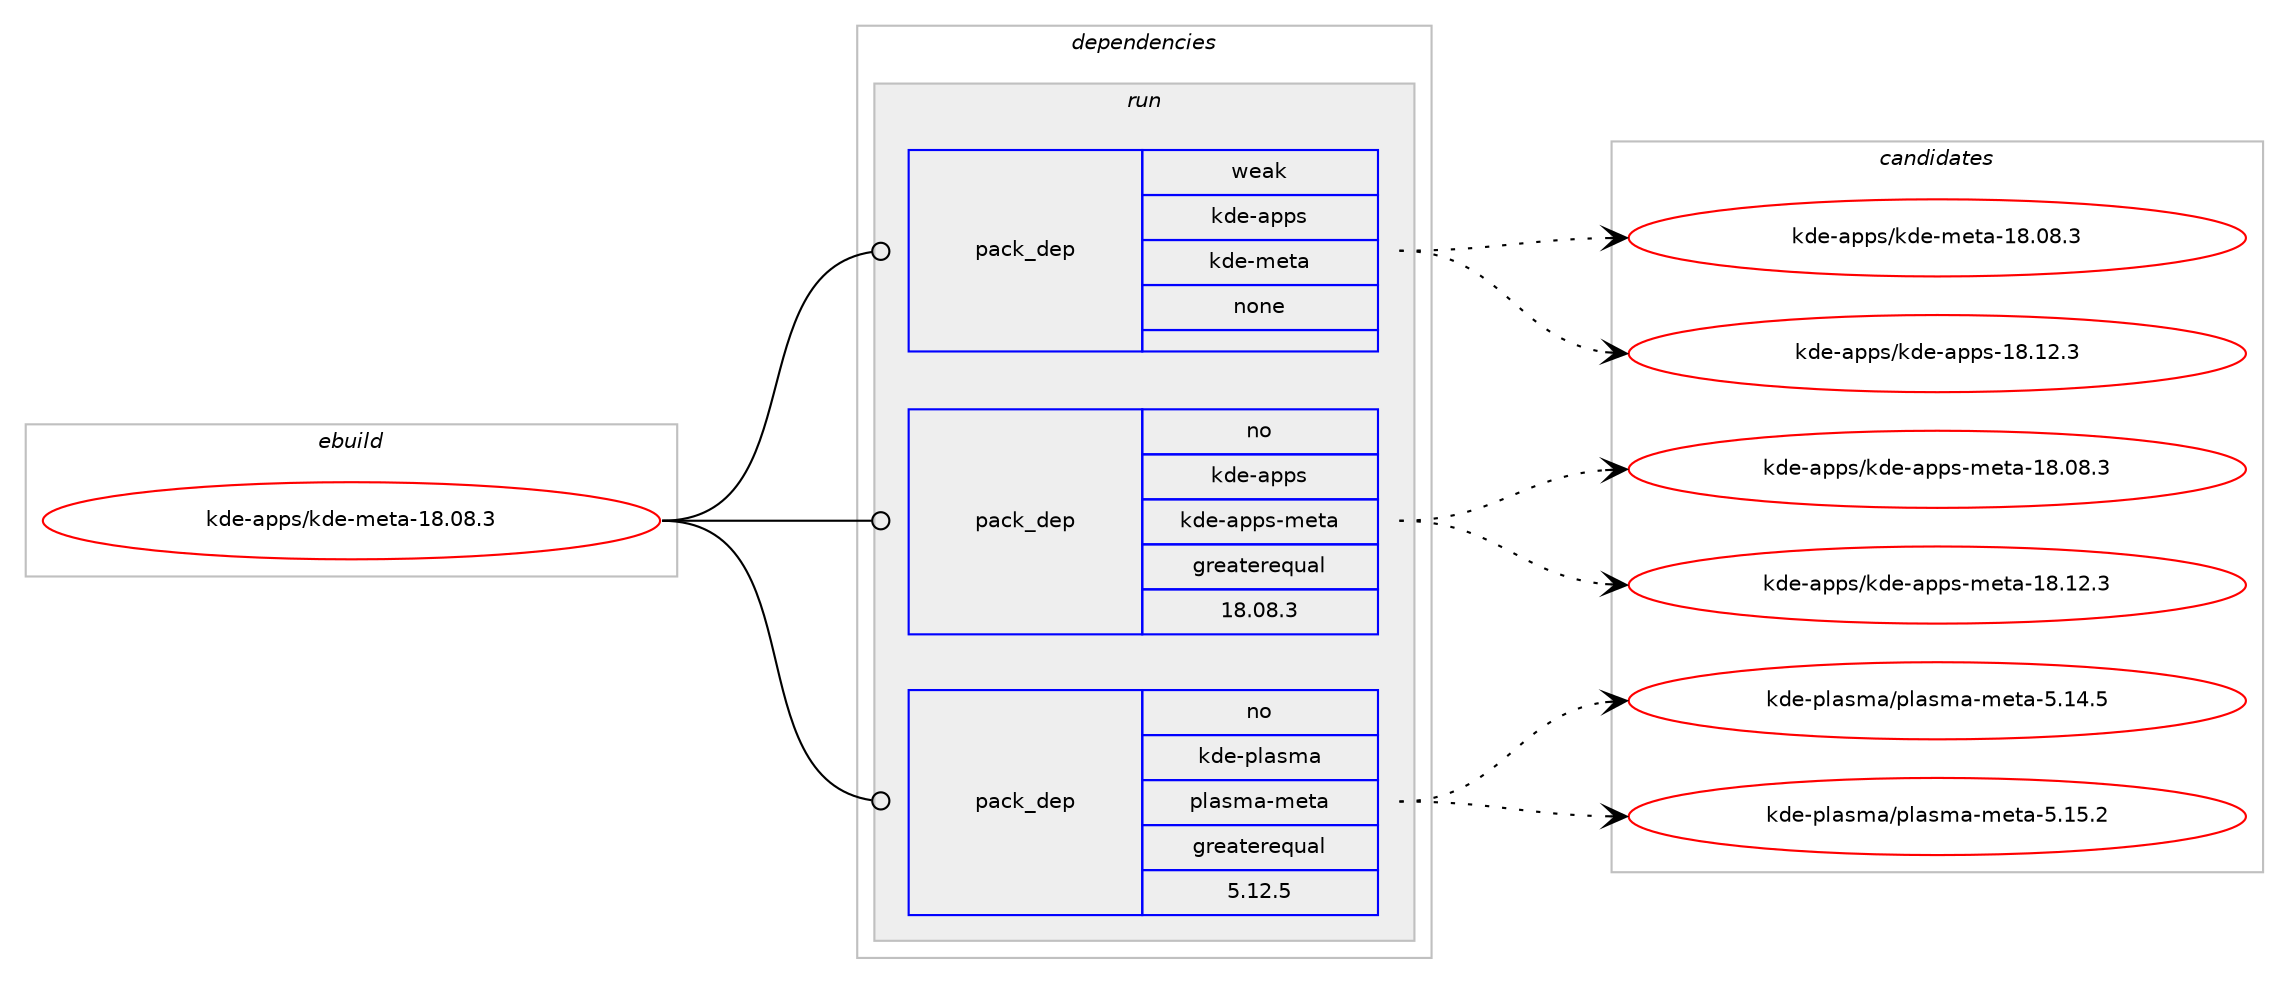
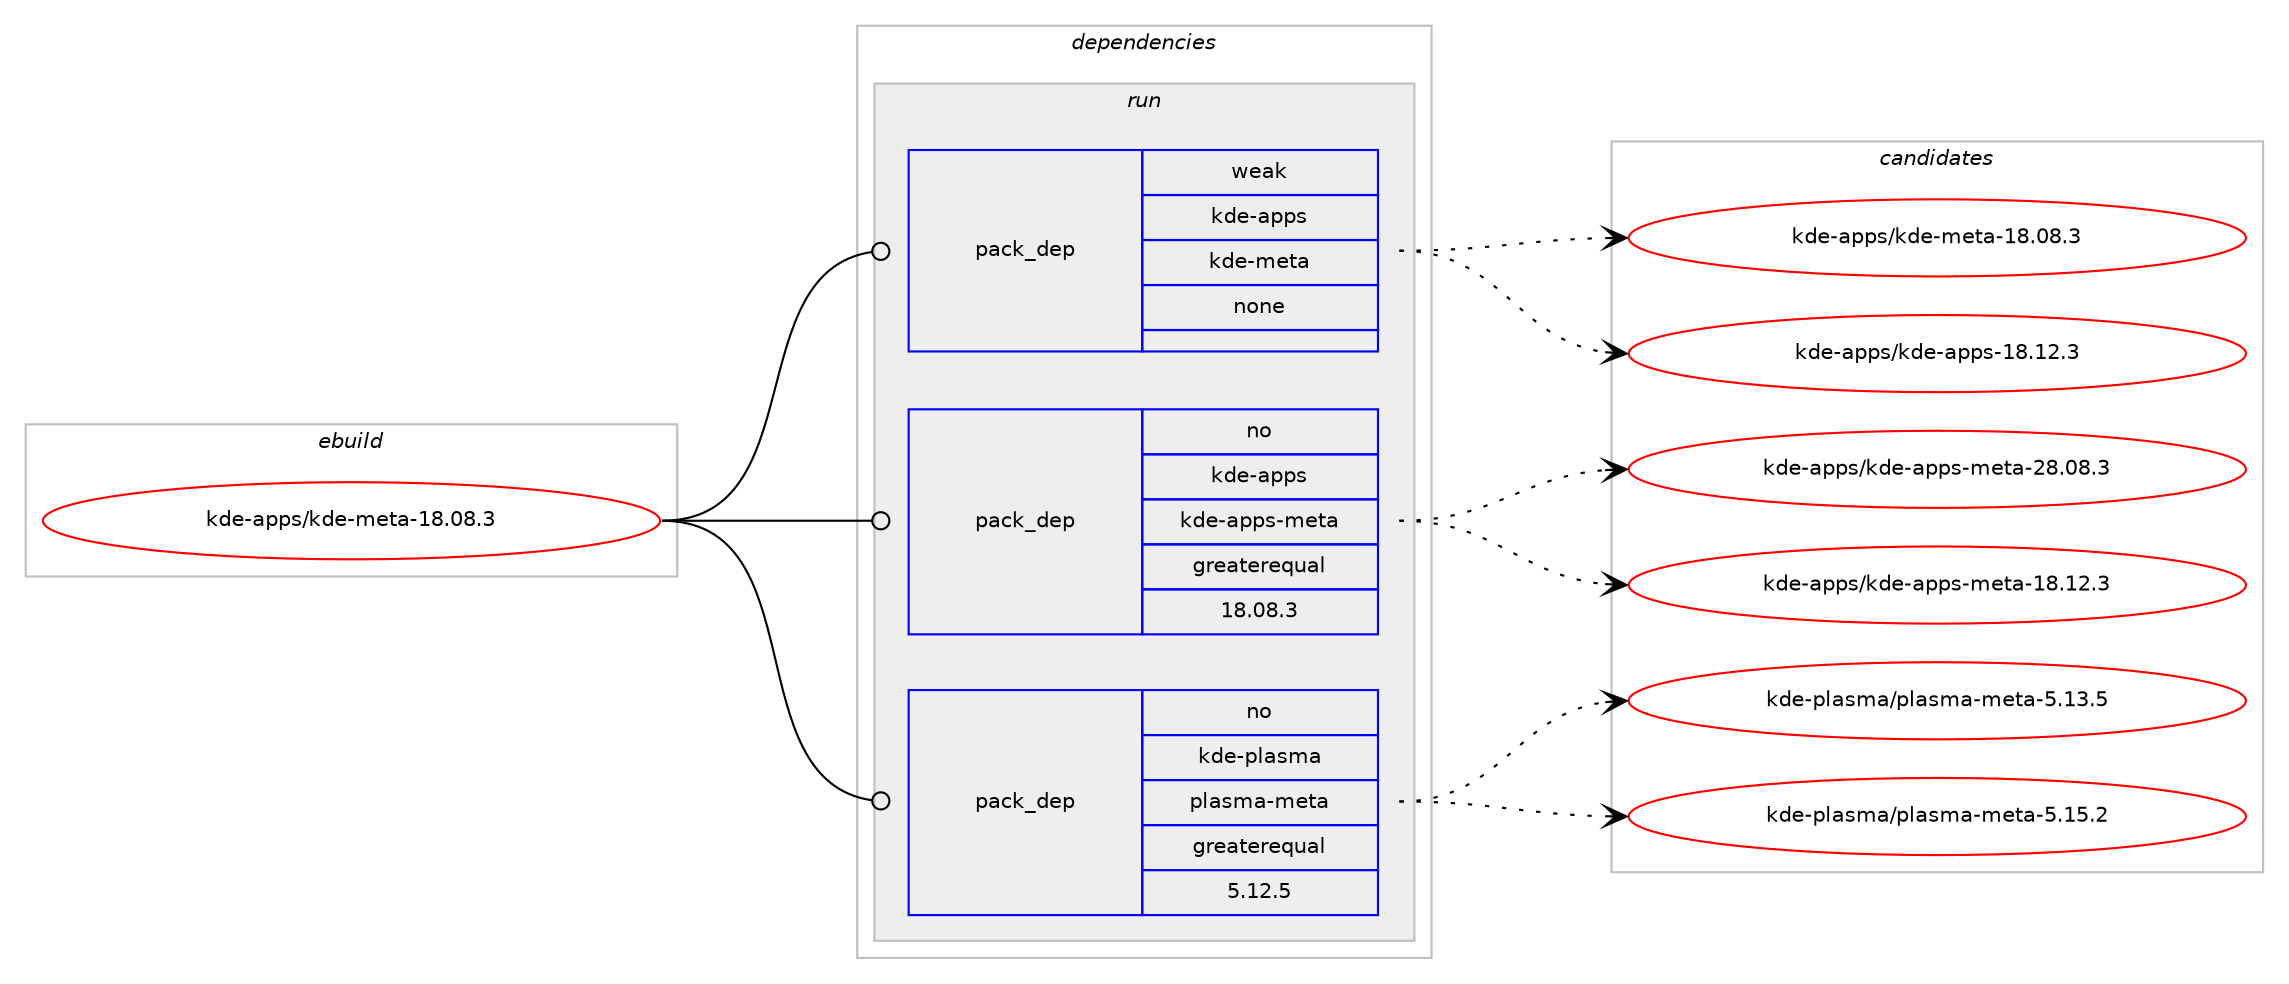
(1937, 469) -> (1937, 469)
(1937, 701) -> (1937, 701)
